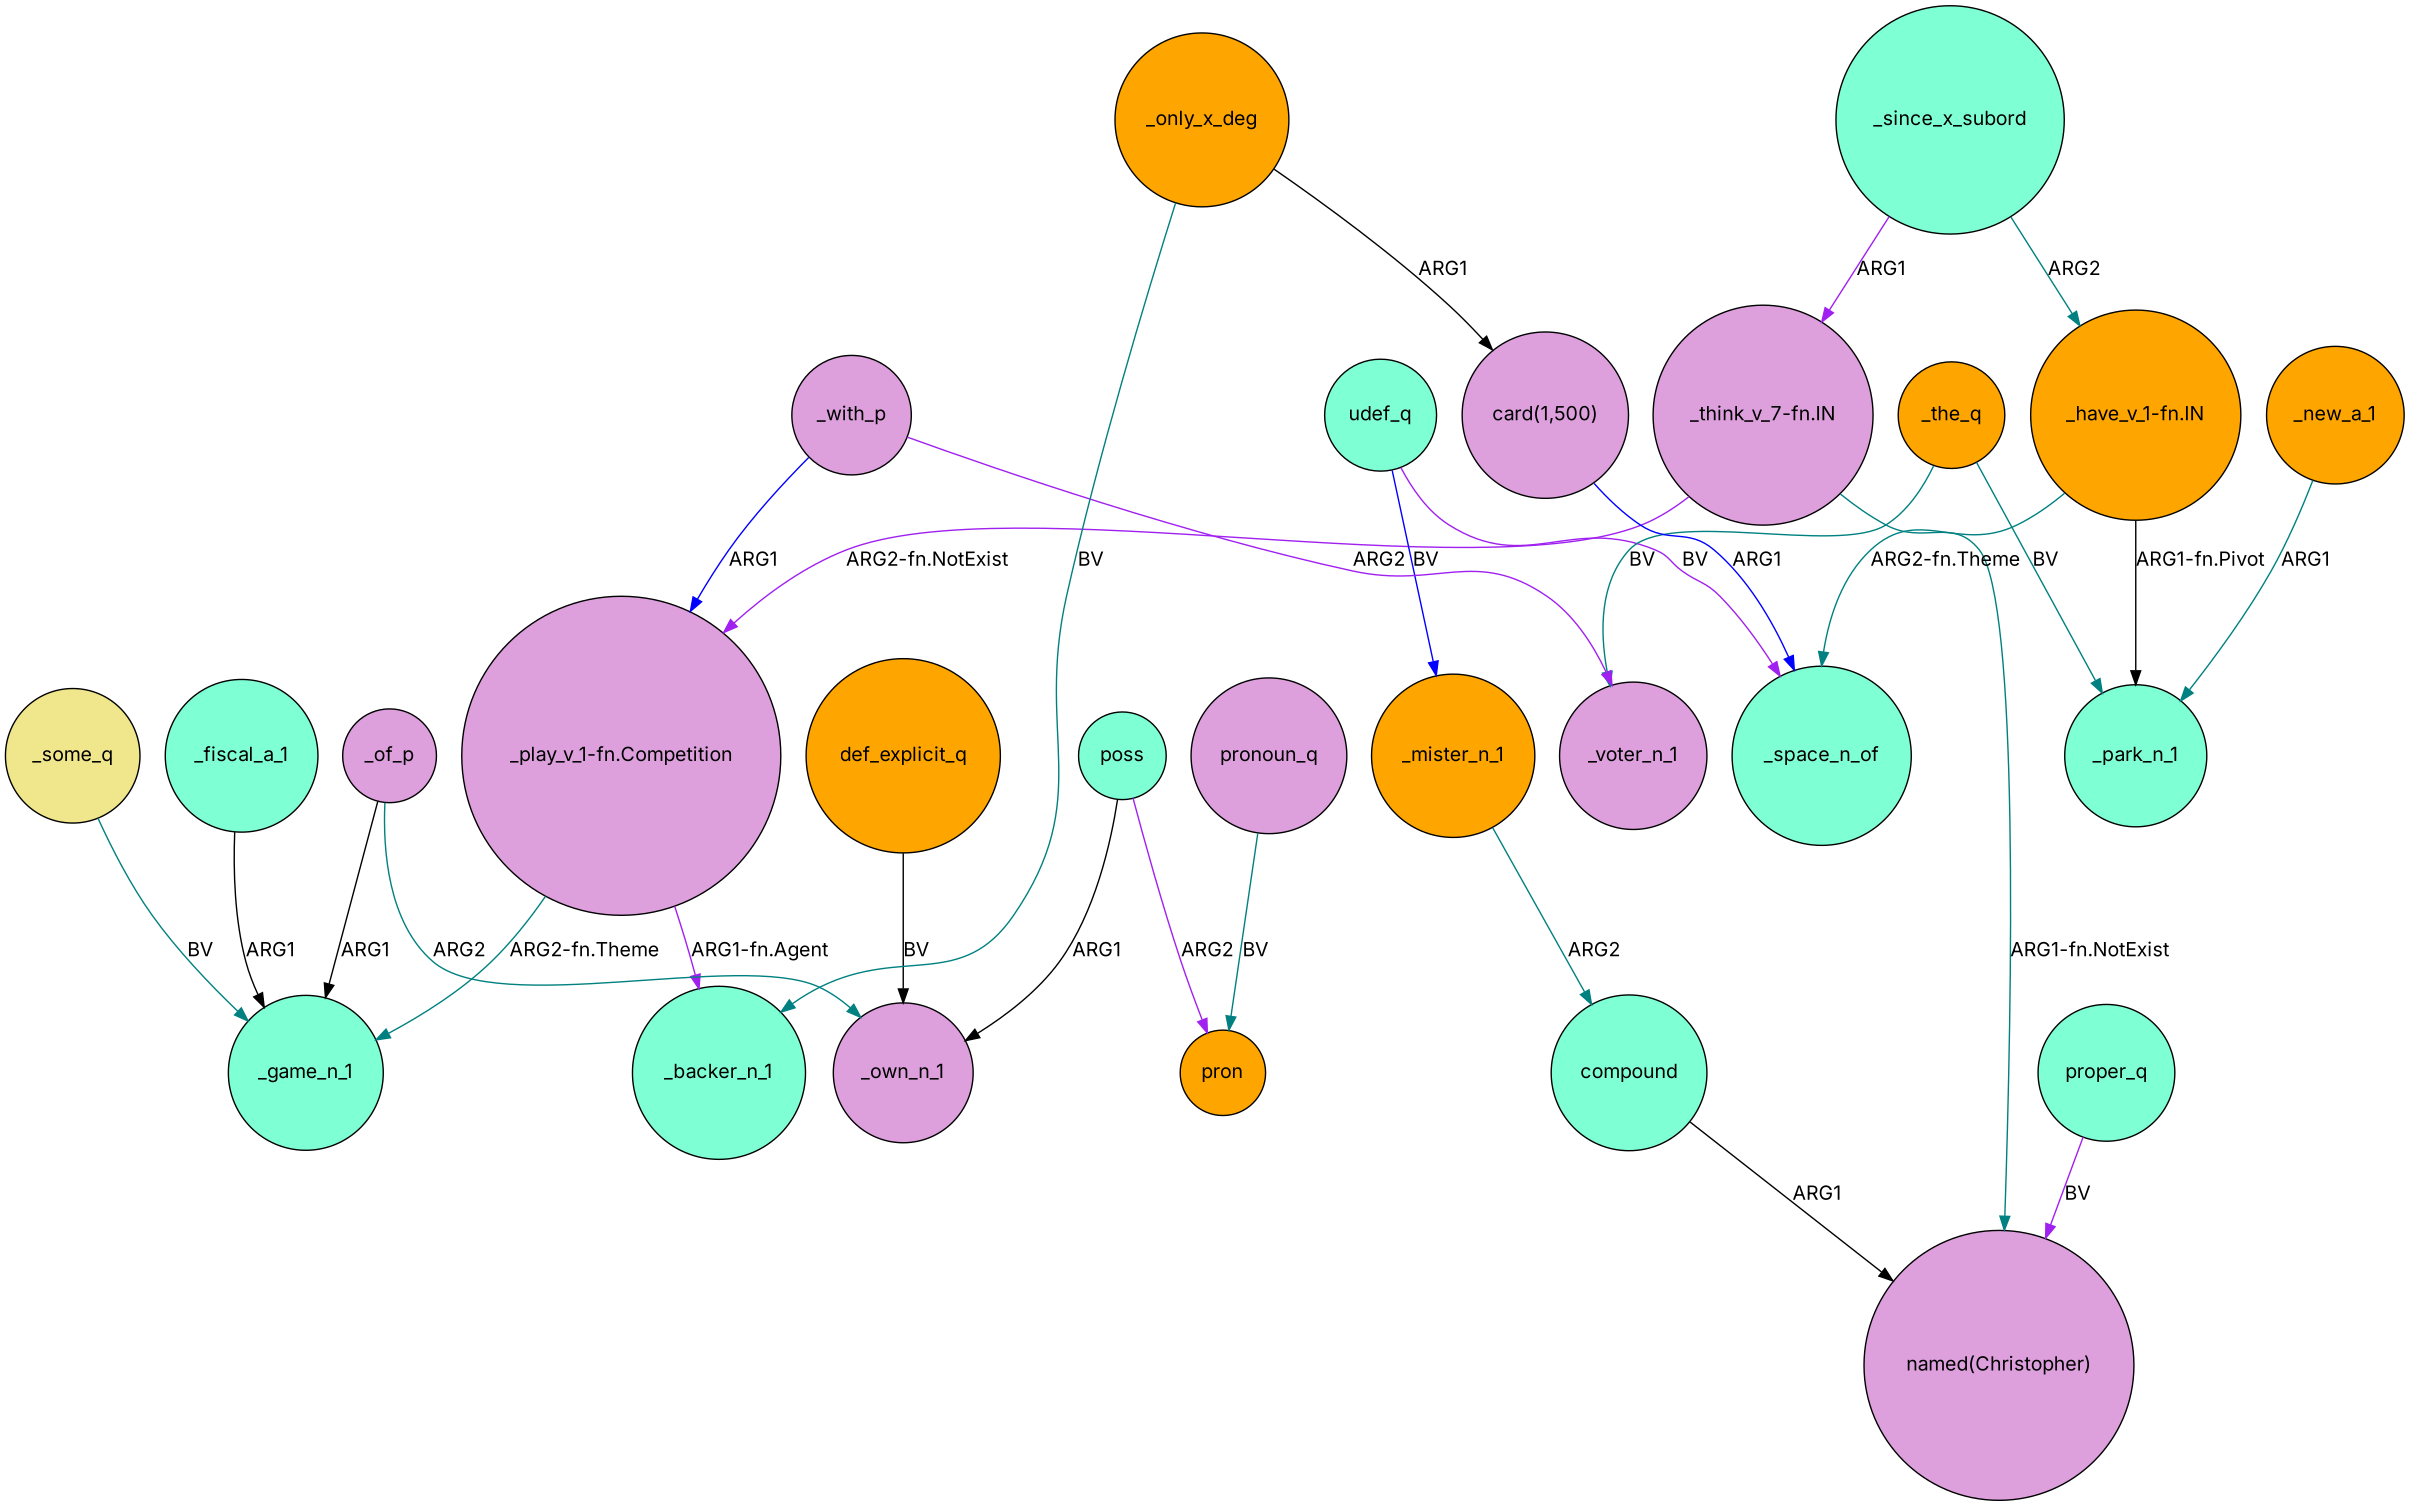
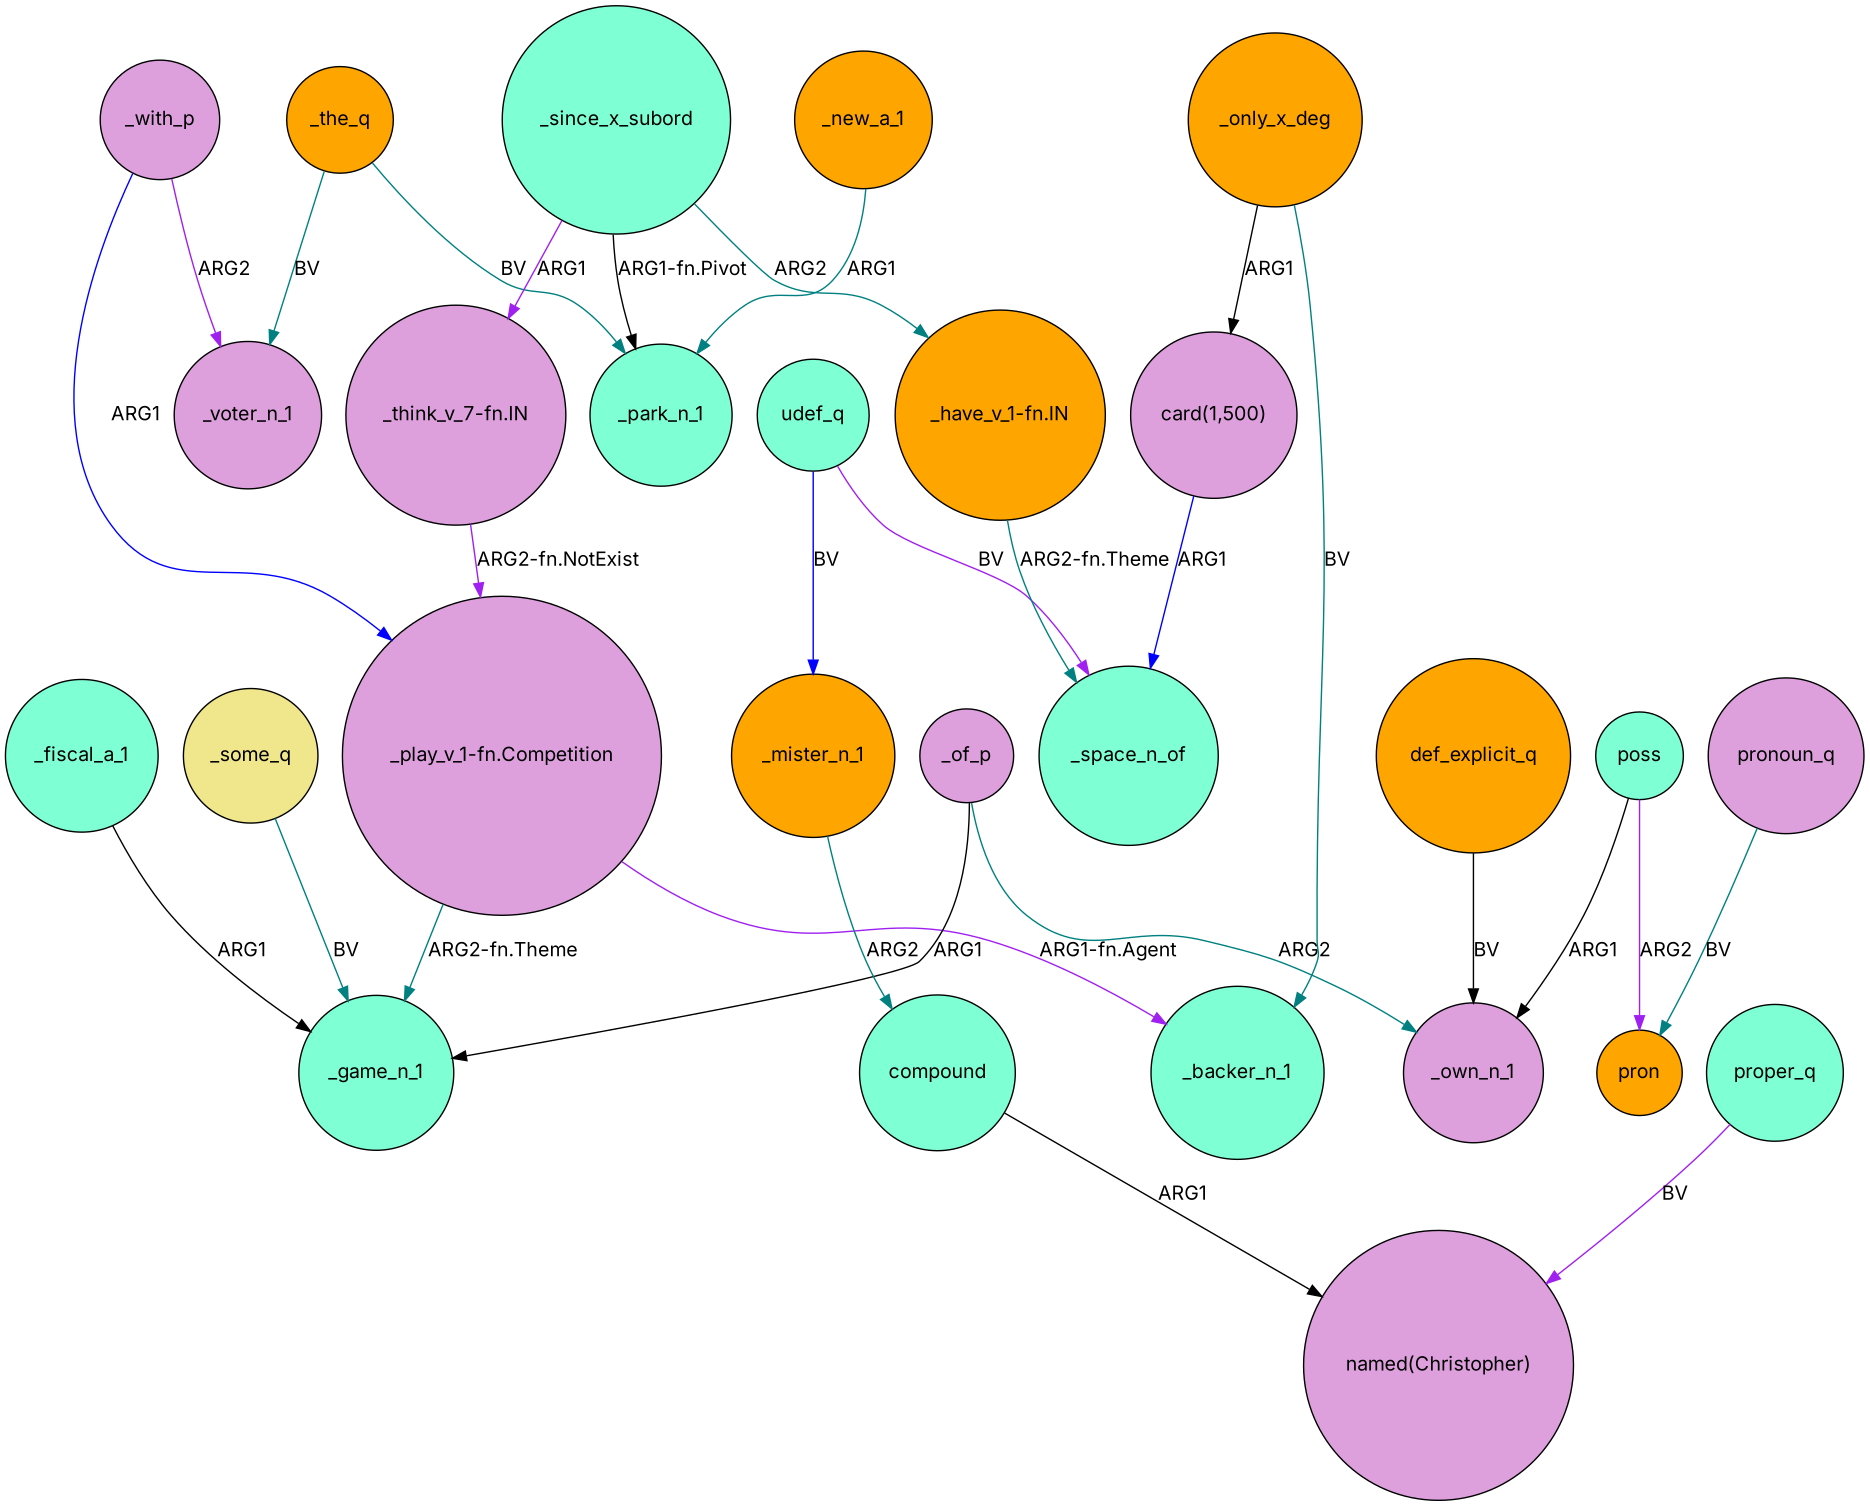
(2136, 596) -> (619, 286)
(2009, 804) -> none
